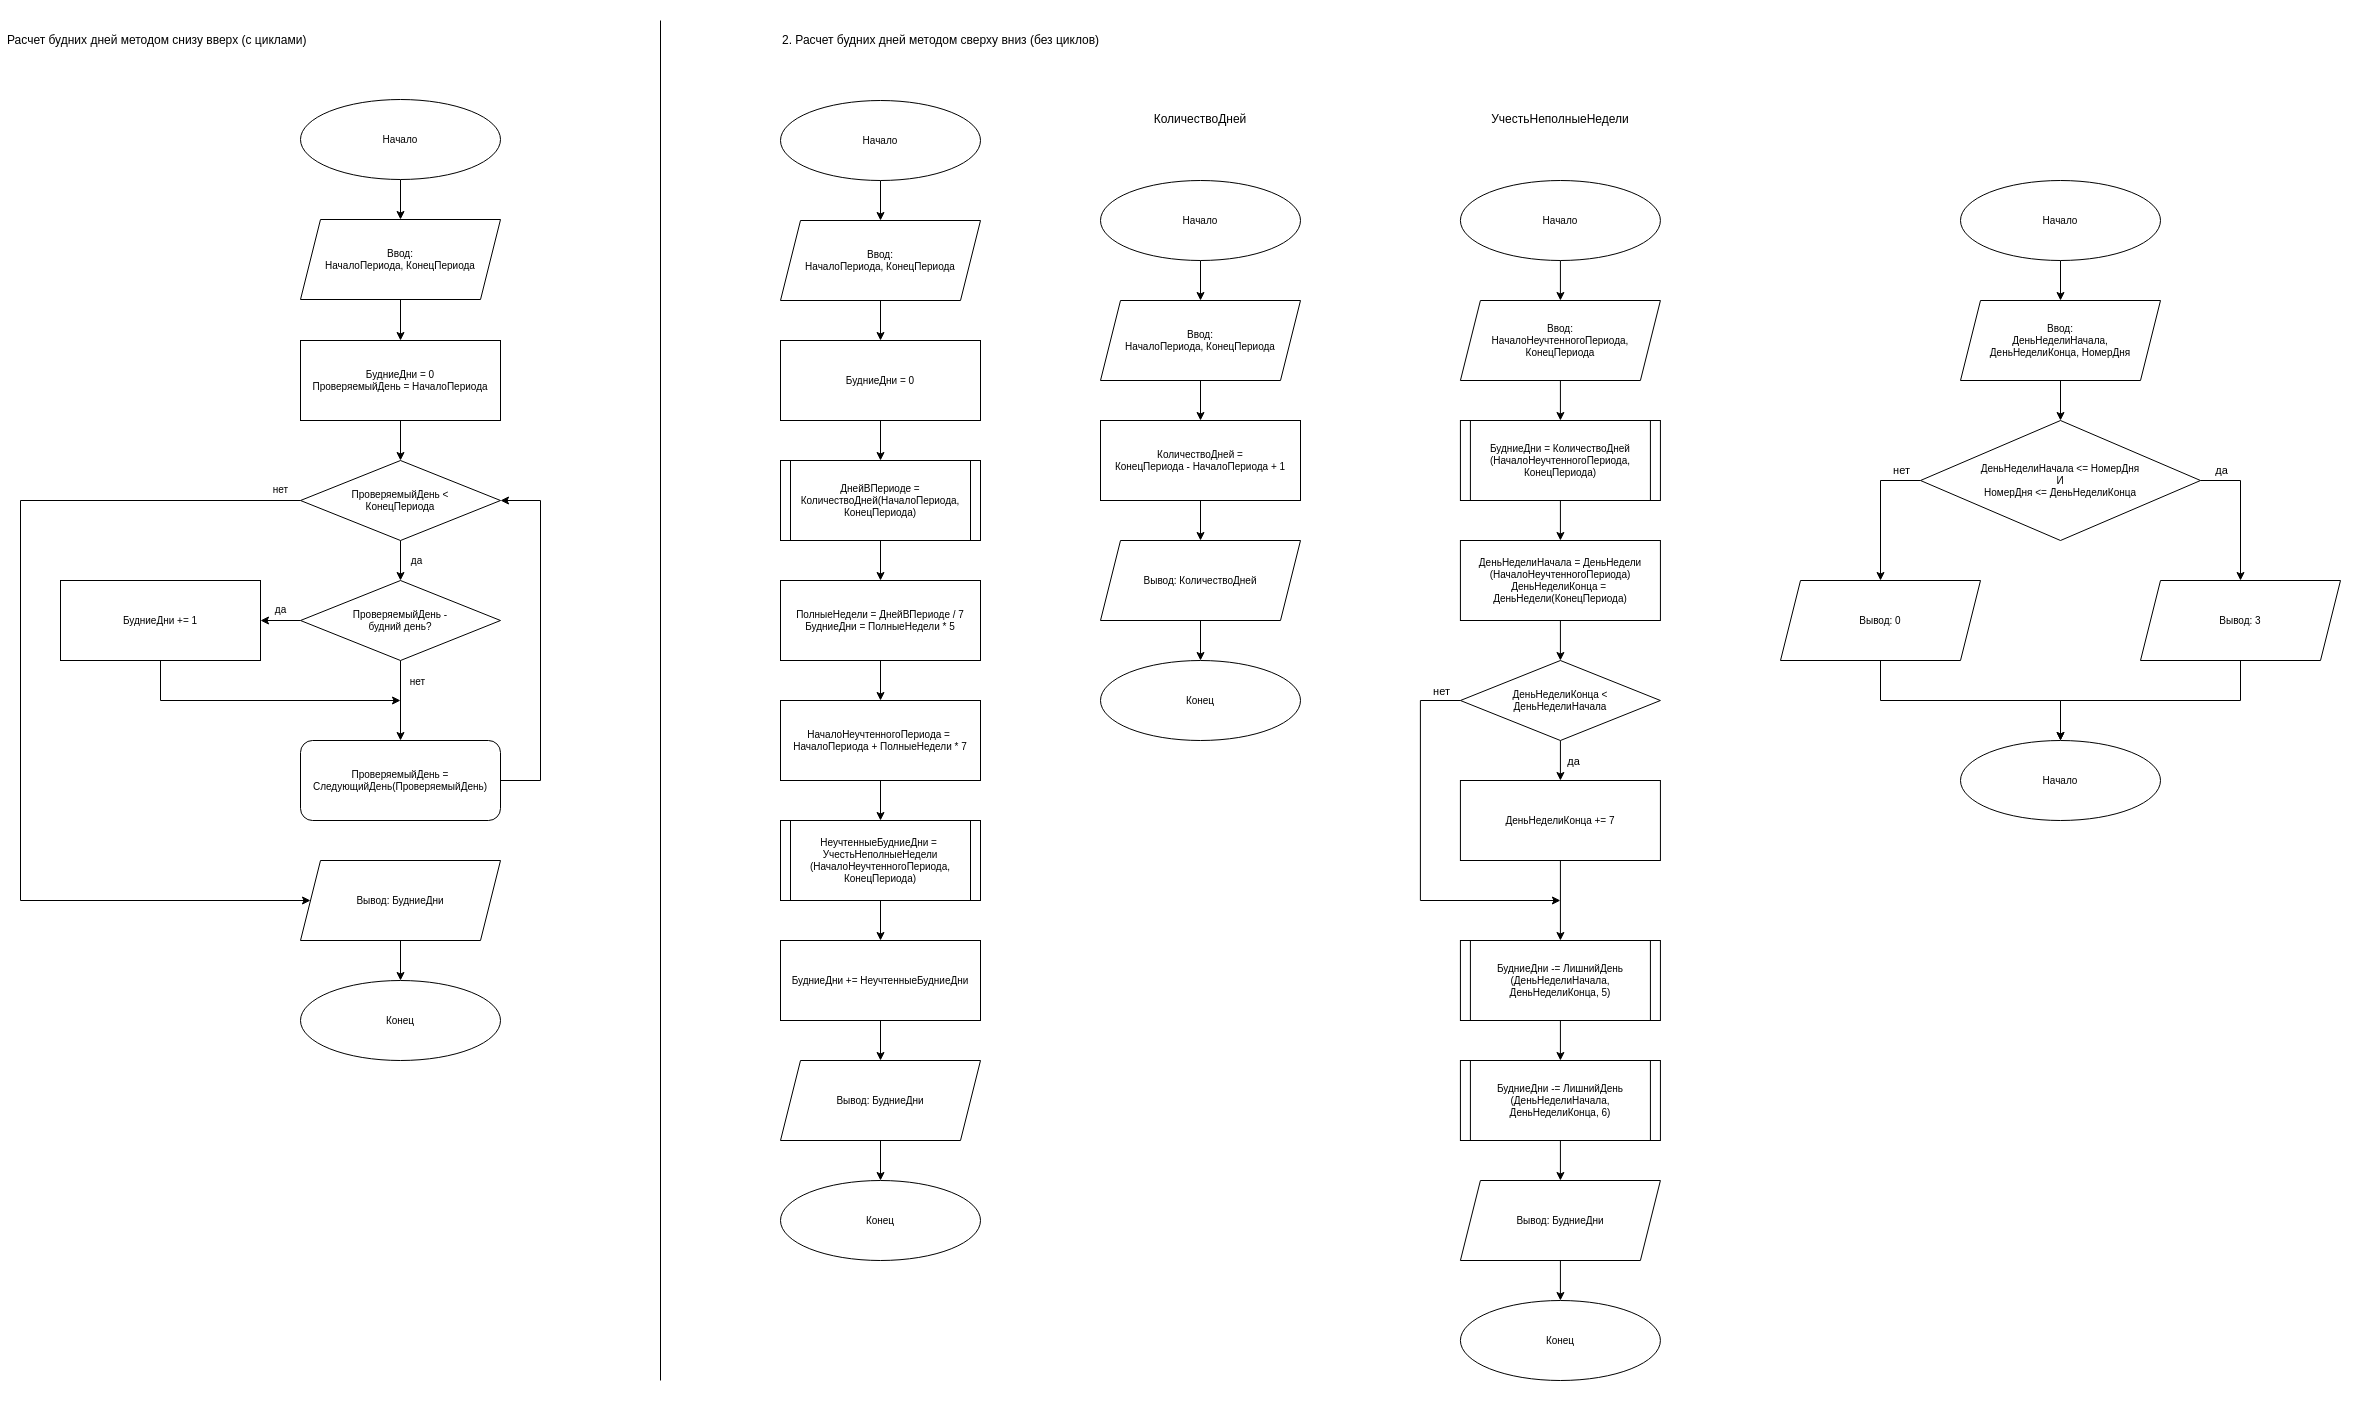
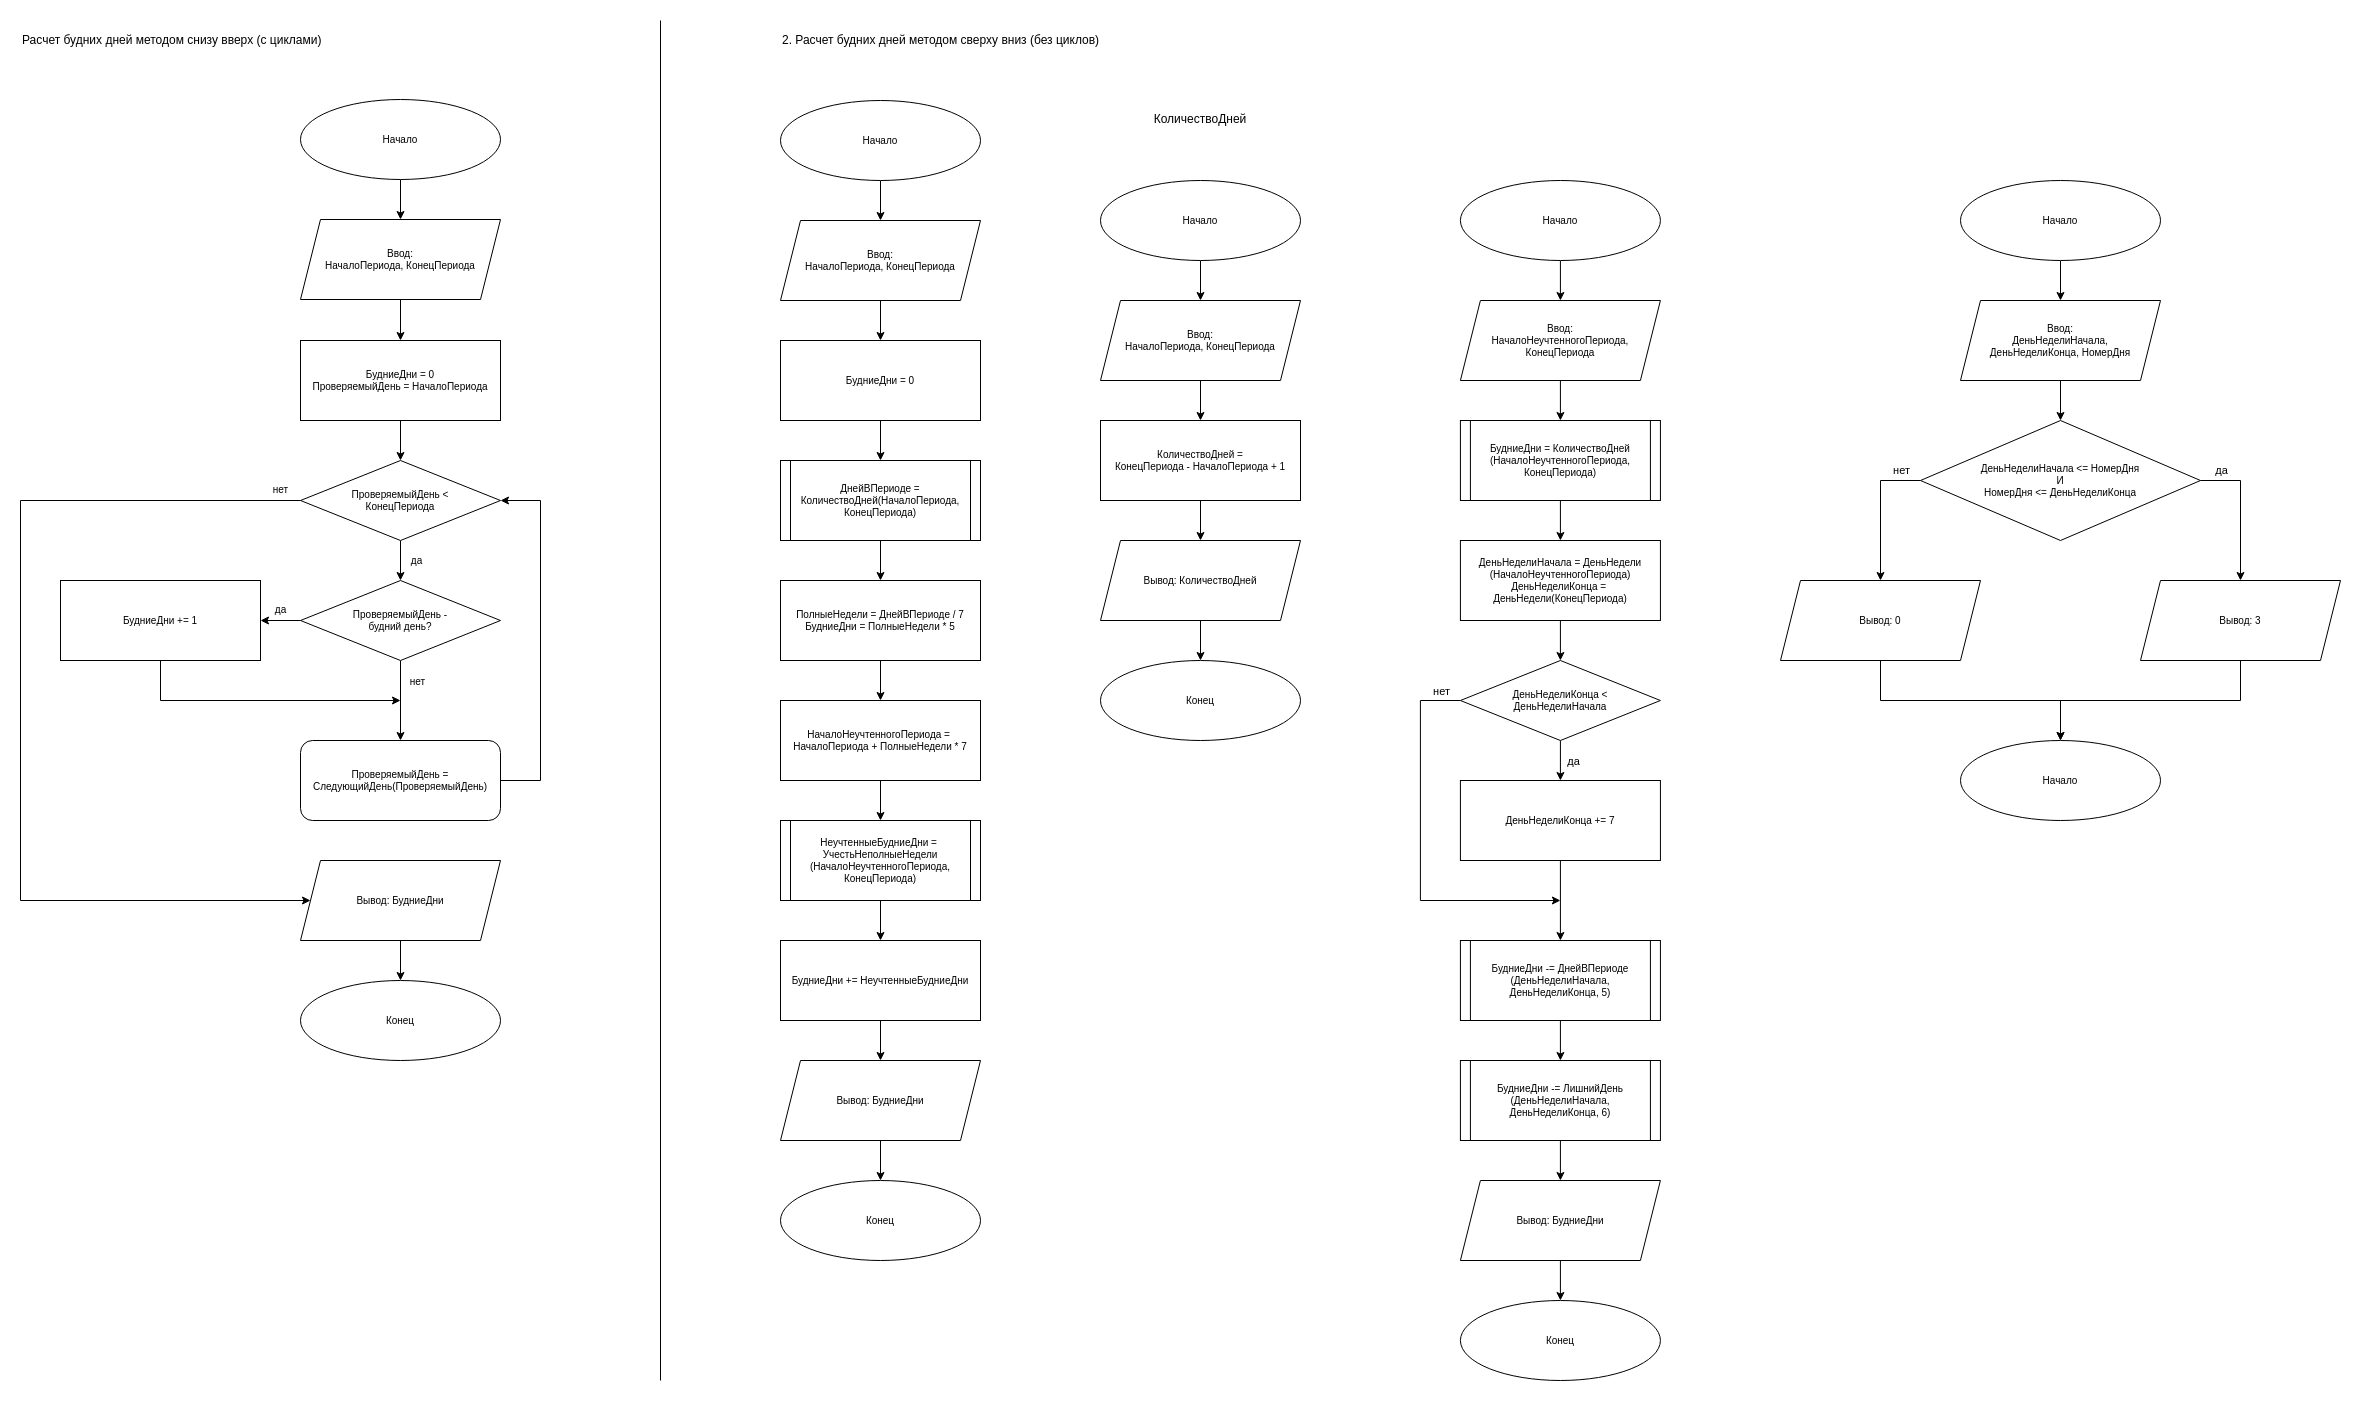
(266, 41) -> (281, 41)
(1560, 120) -> none
(1561, 981) -> (1561, 981)
